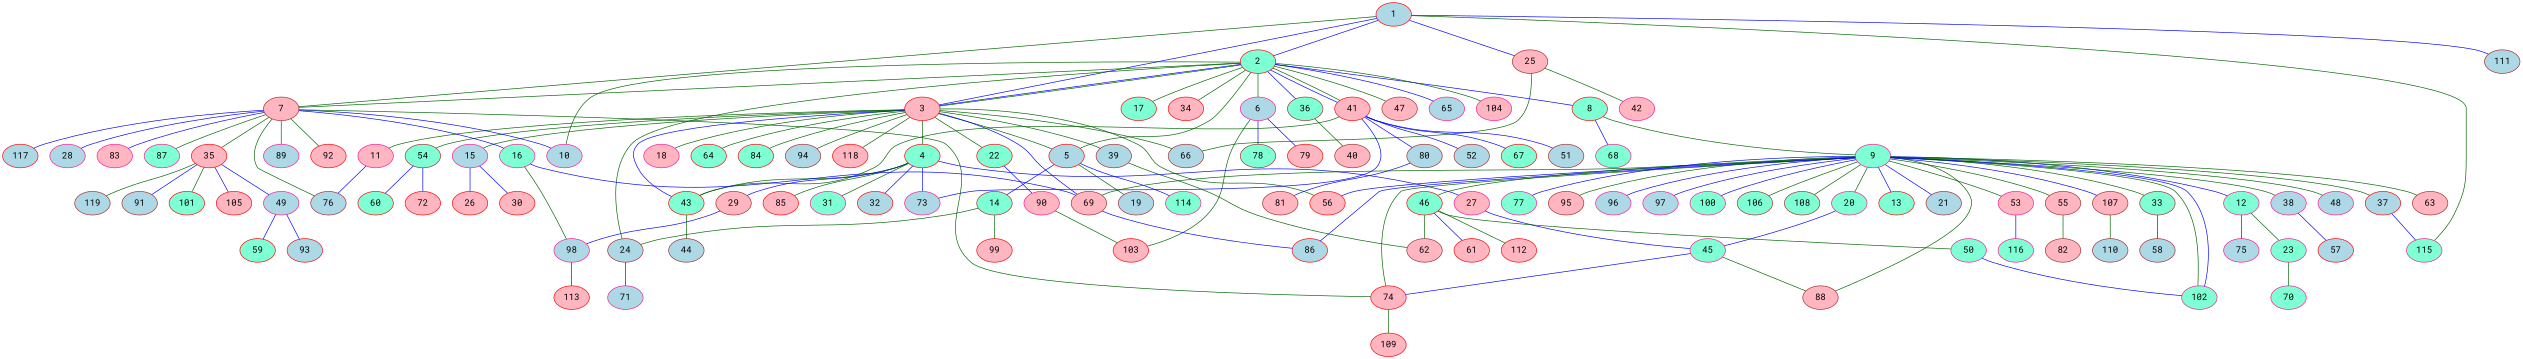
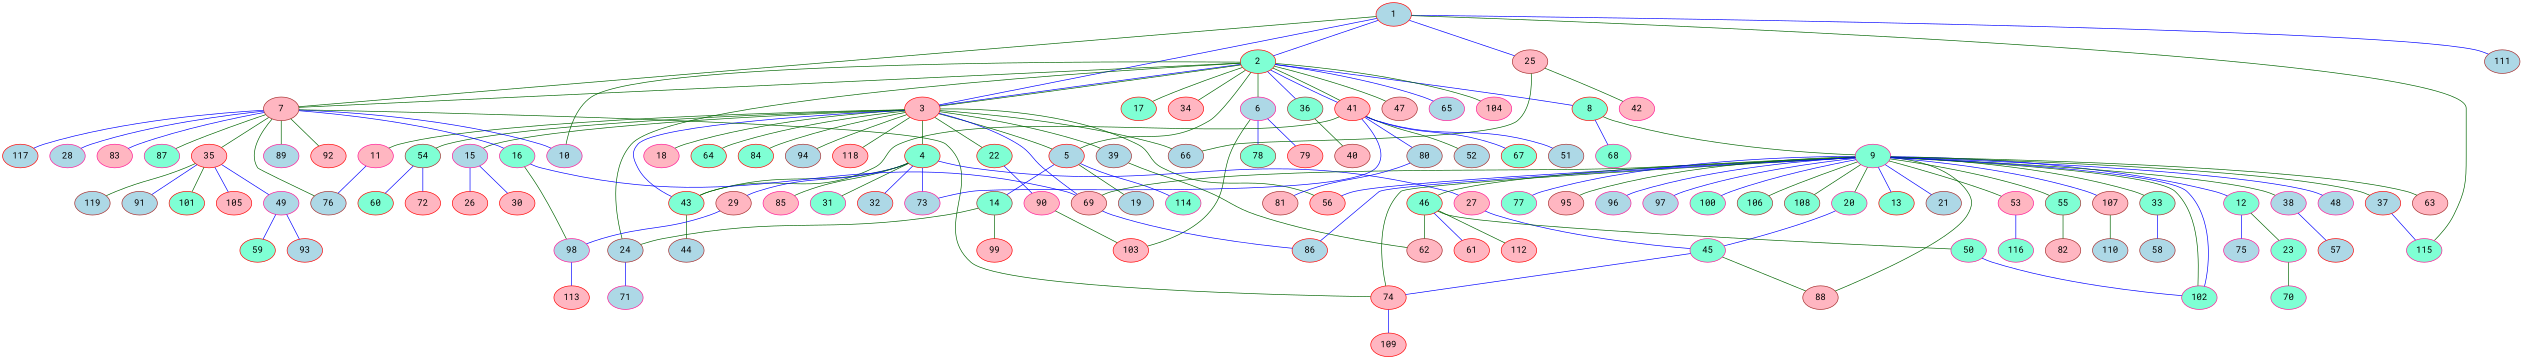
(1435, 139) -> (1435, 139)
(2205, 176) -> (2205, 176)
(781, 203) -> (781, 203)
(2063, 203) -> (2063, 203)
(1388, 321) -> (1388, 321)
